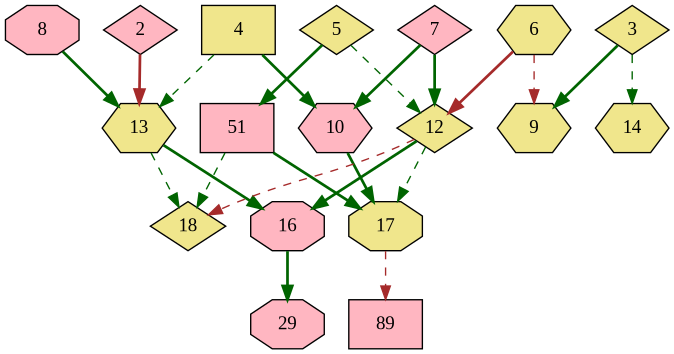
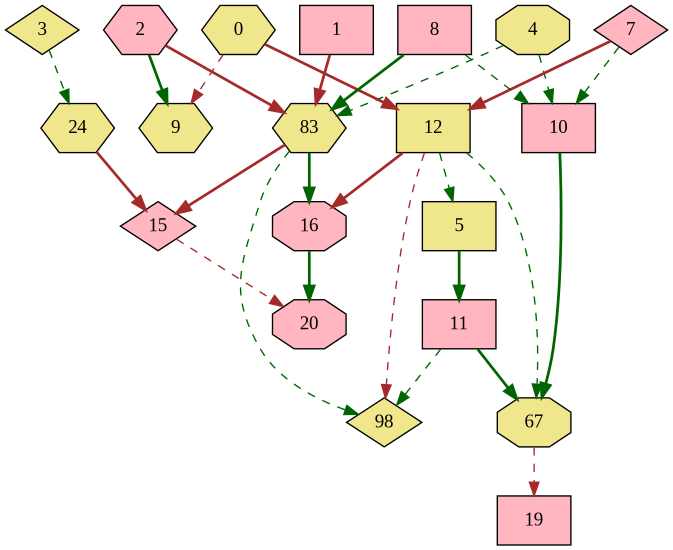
(42, 30) -> (435, 30)
(140, 30) -> (140, 30)
(238, 30) -> (533, 30)
none -> (337, 30)
(337, 30) -> (459, 226)
(534, 30) -> (238, 30)
(393, 71) -> (602, 70)
(591, 71) -> (156, 73)
(280, 72) -> (542, 65)
(435, 72) -> (553, 69)
(379, 73) -> (444, 171)
none -> (491, 75)
(139, 128) -> (309, 128)
(237, 128) -> (459, 324)
(335, 128) -> (559, 128)
(435, 128) -> (433, 128)
(632, 128) -> (78, 128)
(371, 171) -> (373, 176)
none -> (158, 226)
(188, 226) -> (384, 422)
(386, 226) -> (534, 422)
(287, 324) -> (309, 324)
(386, 324) -> (534, 520)
